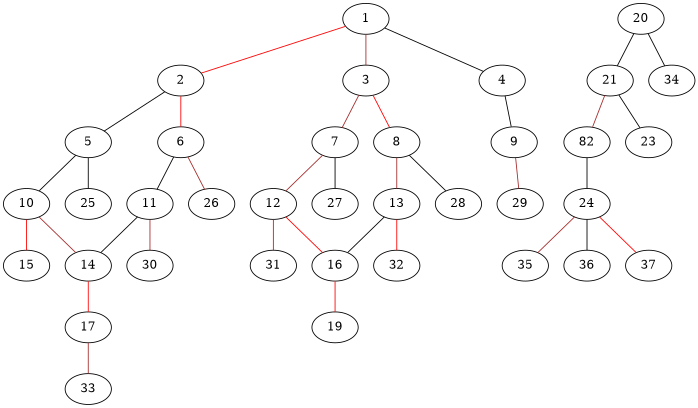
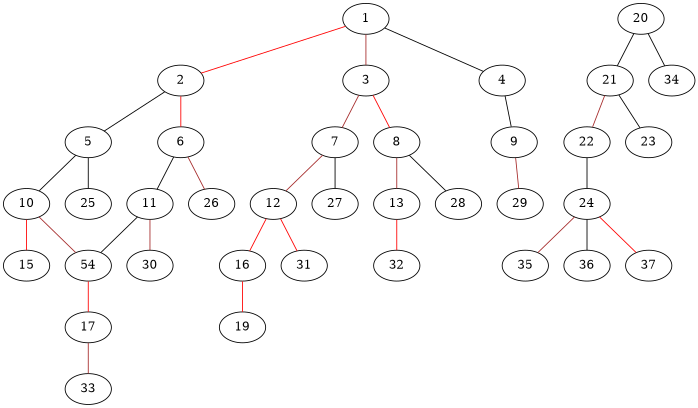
(587, 142) -> (587, 142)
(366, 235) -> none
(88, 266) -> (88, 266)
